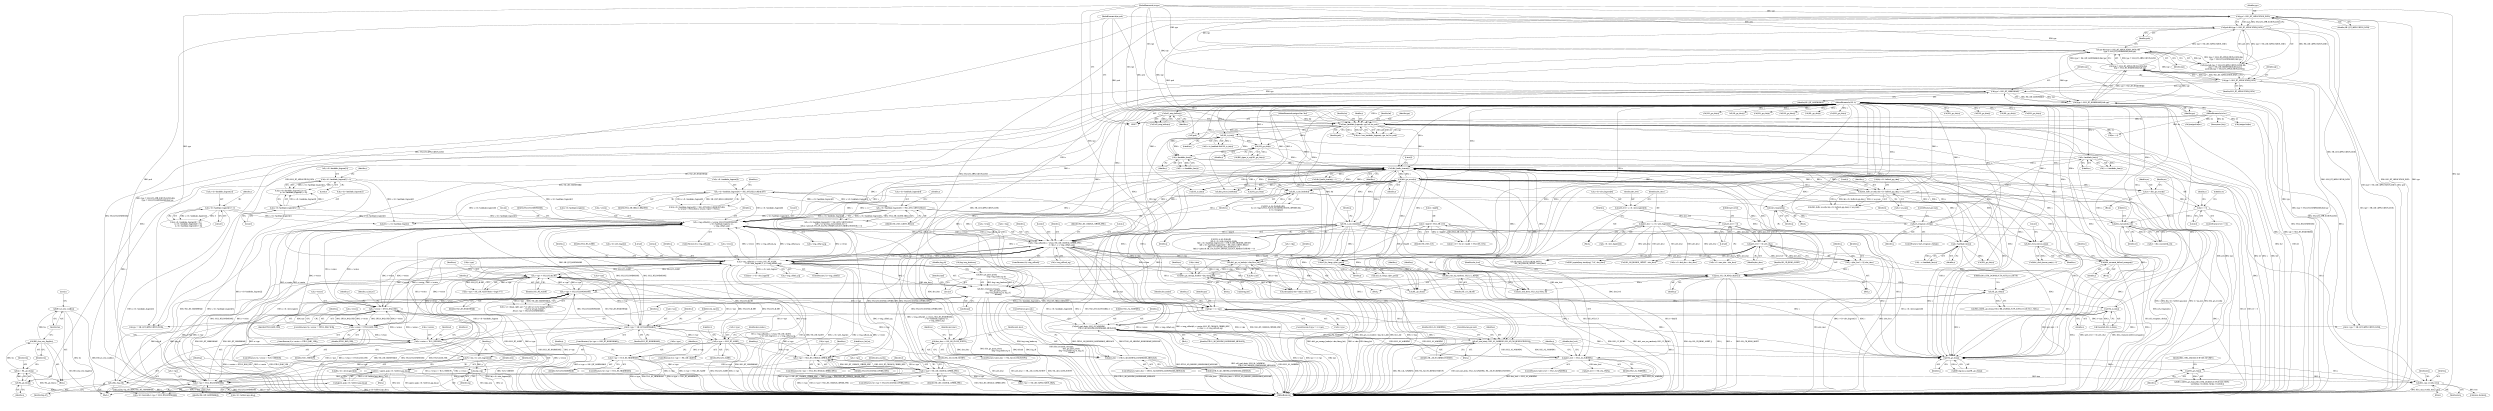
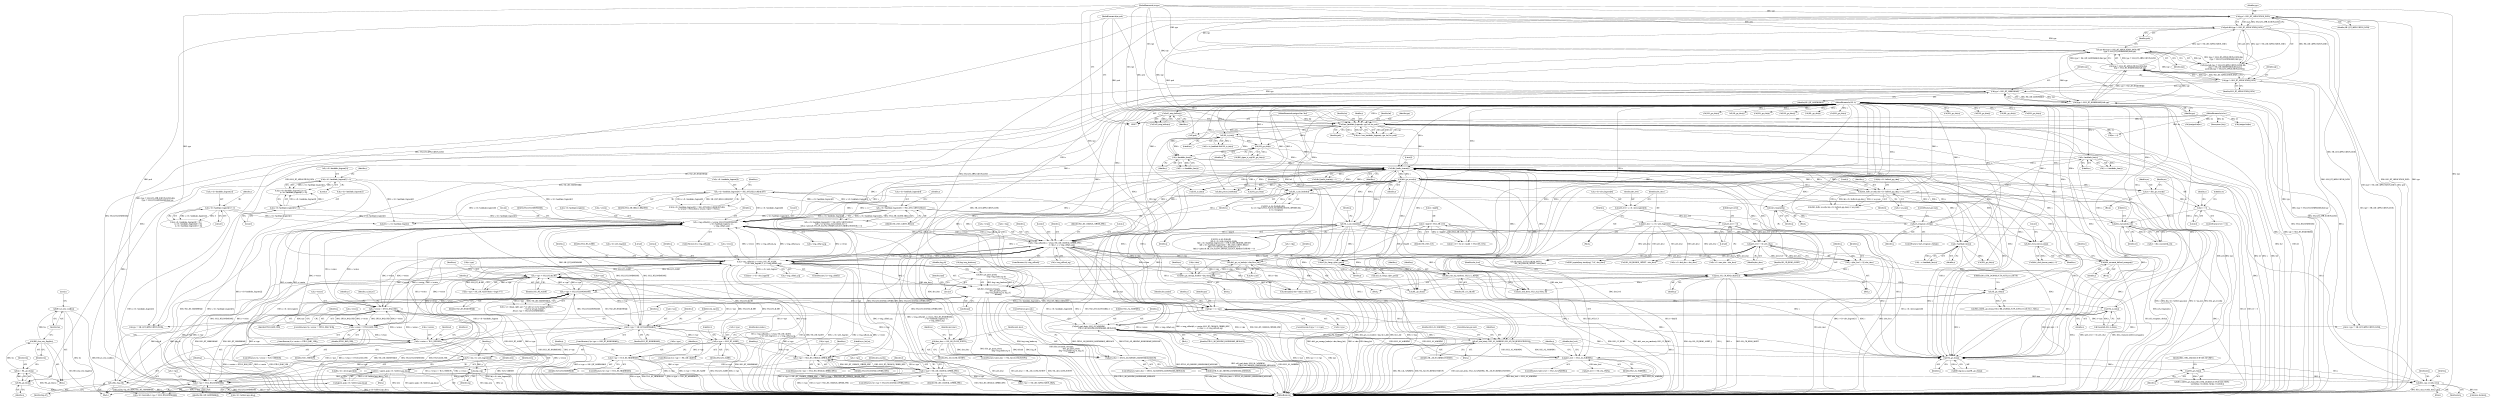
(2163, 105) -> (2020, 100)
(1327, 214) -> (1317, 208)
(1610, 244) -> none
(1243, 292) -> none
(1131, 358) -> (1131, 358)
(1824, 393) -> none
